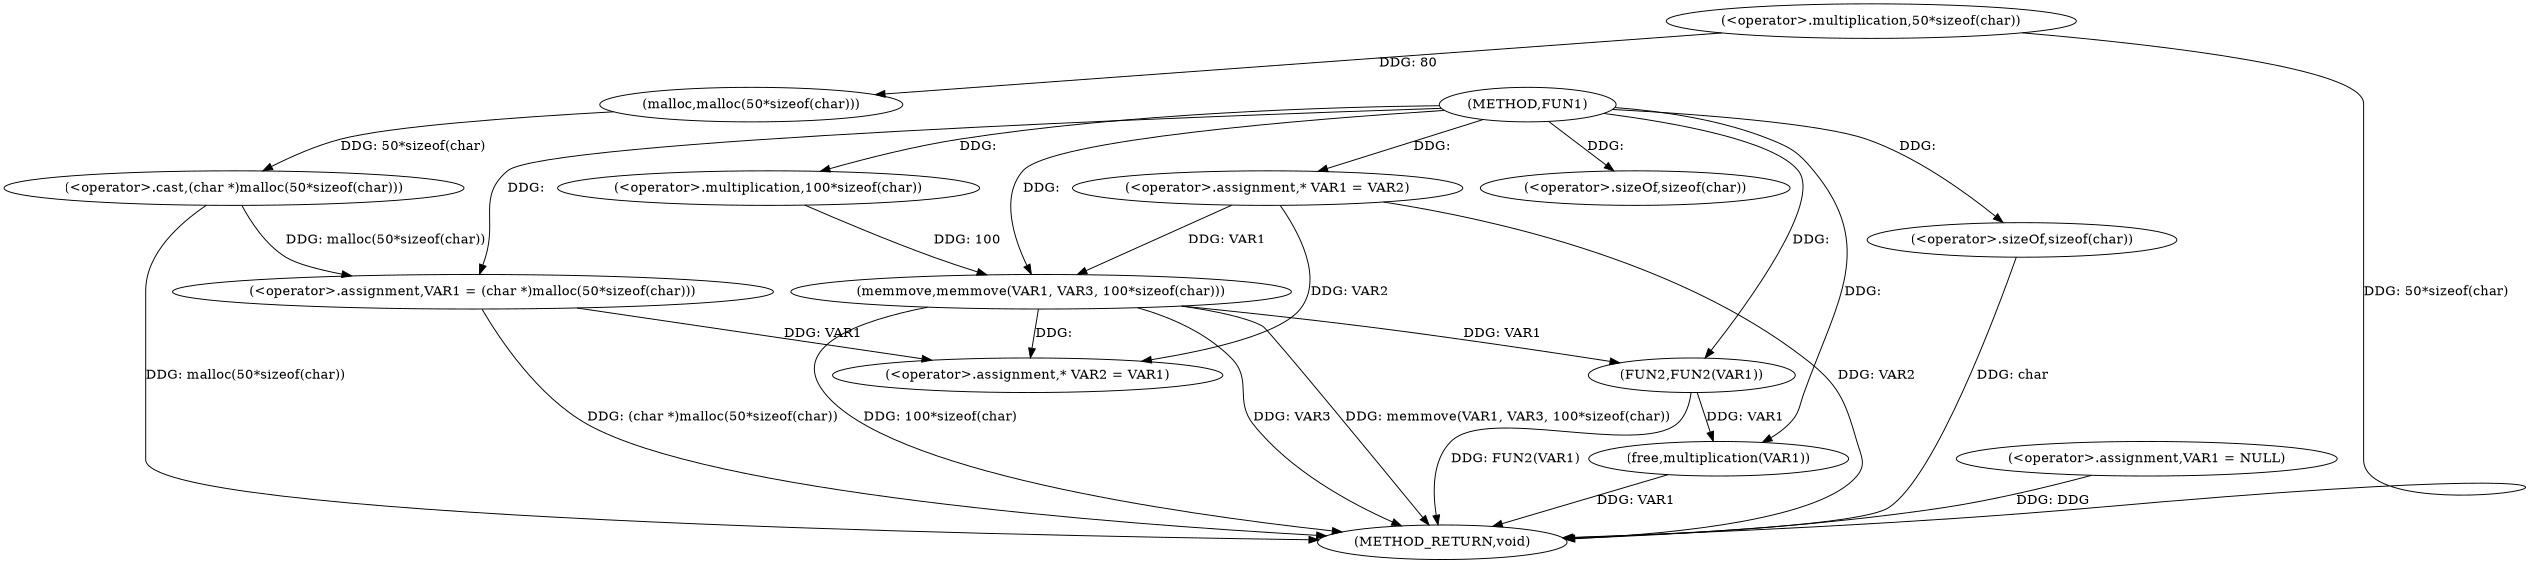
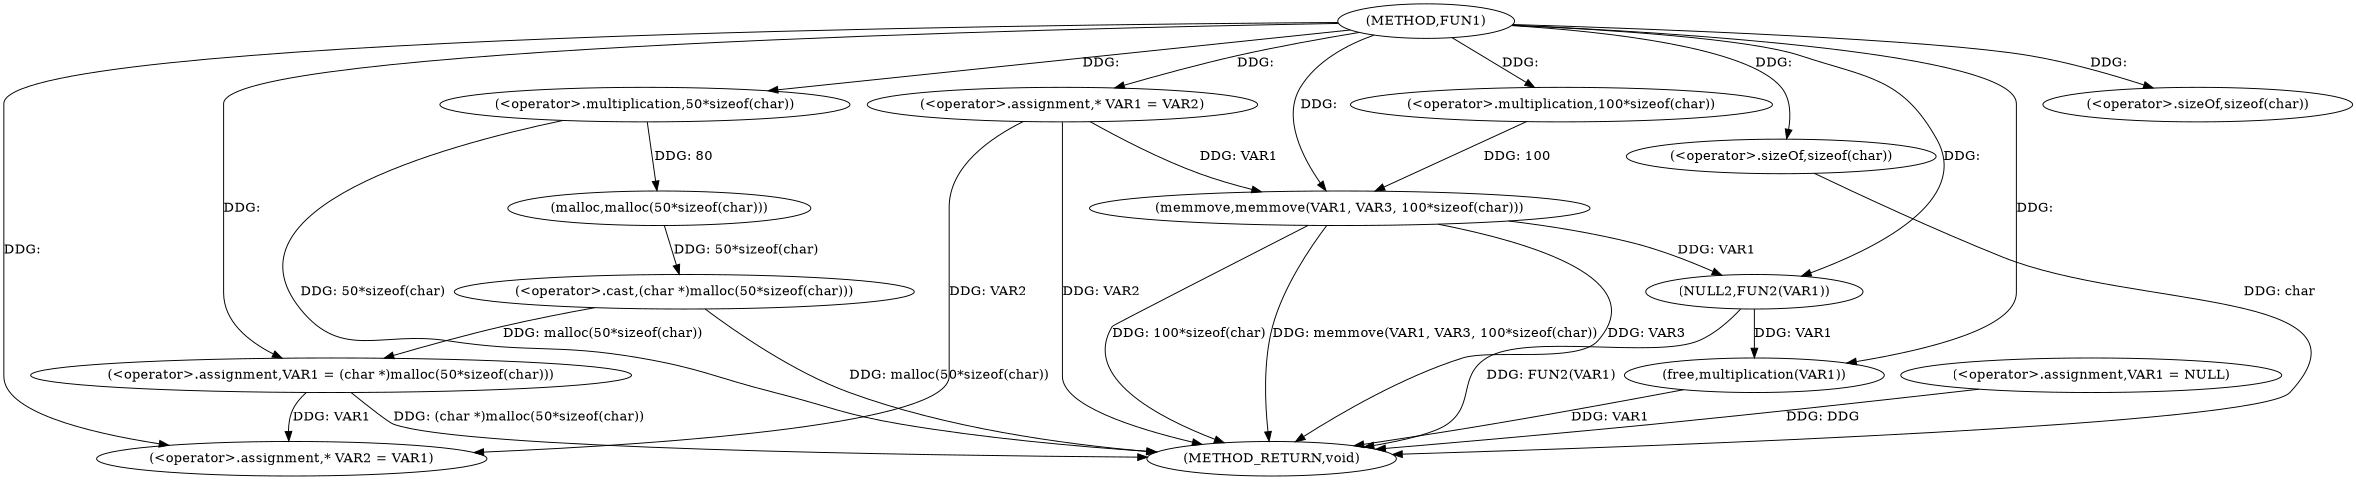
none -> (1064, 60)
(1035, 329) -> (442, 44)
(1692, 375) -> (1754, 292)
